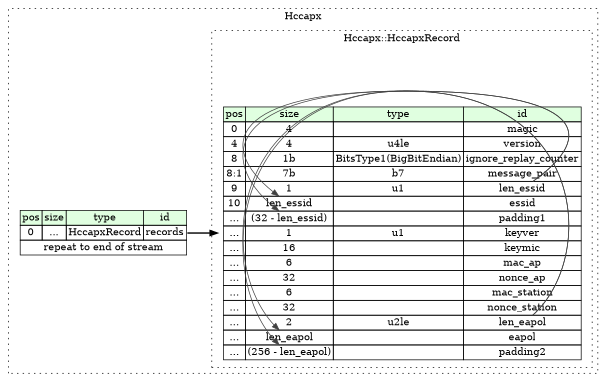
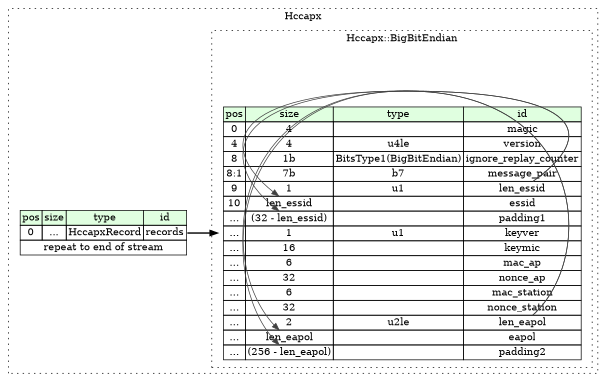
(402, 39) -> (402, 39)
